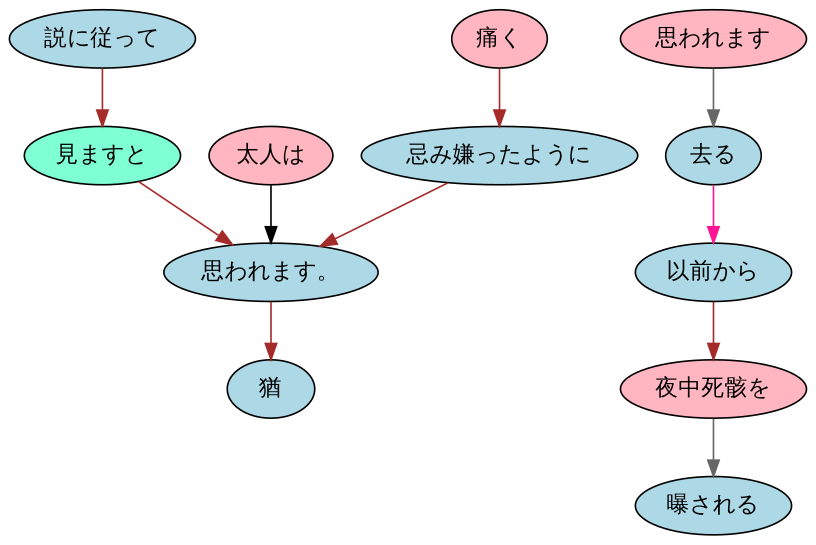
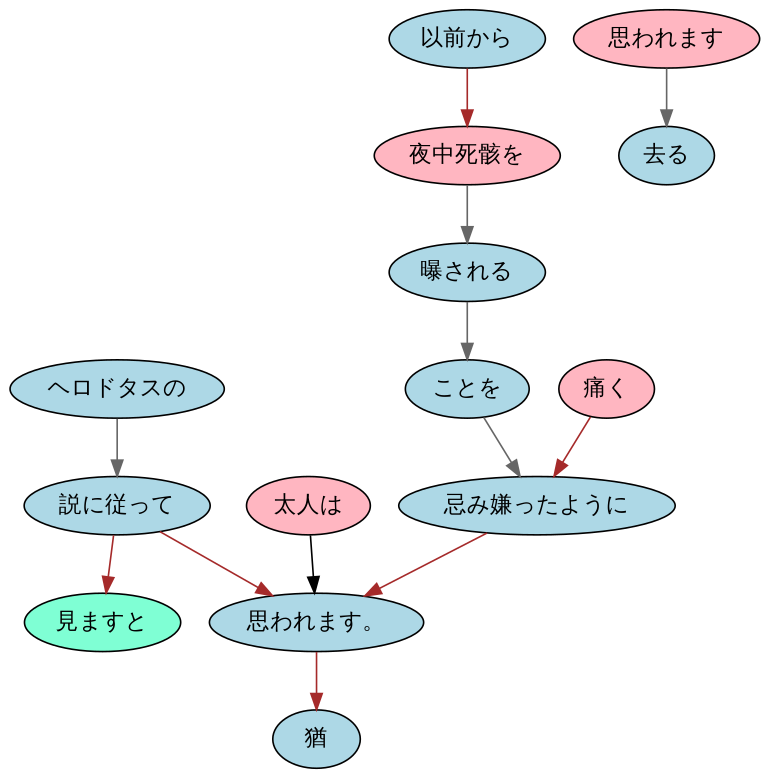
(713, 206) -> none
(179, 209) -> (209, 560)
none -> (117, 389)
none -> (467, 389)
